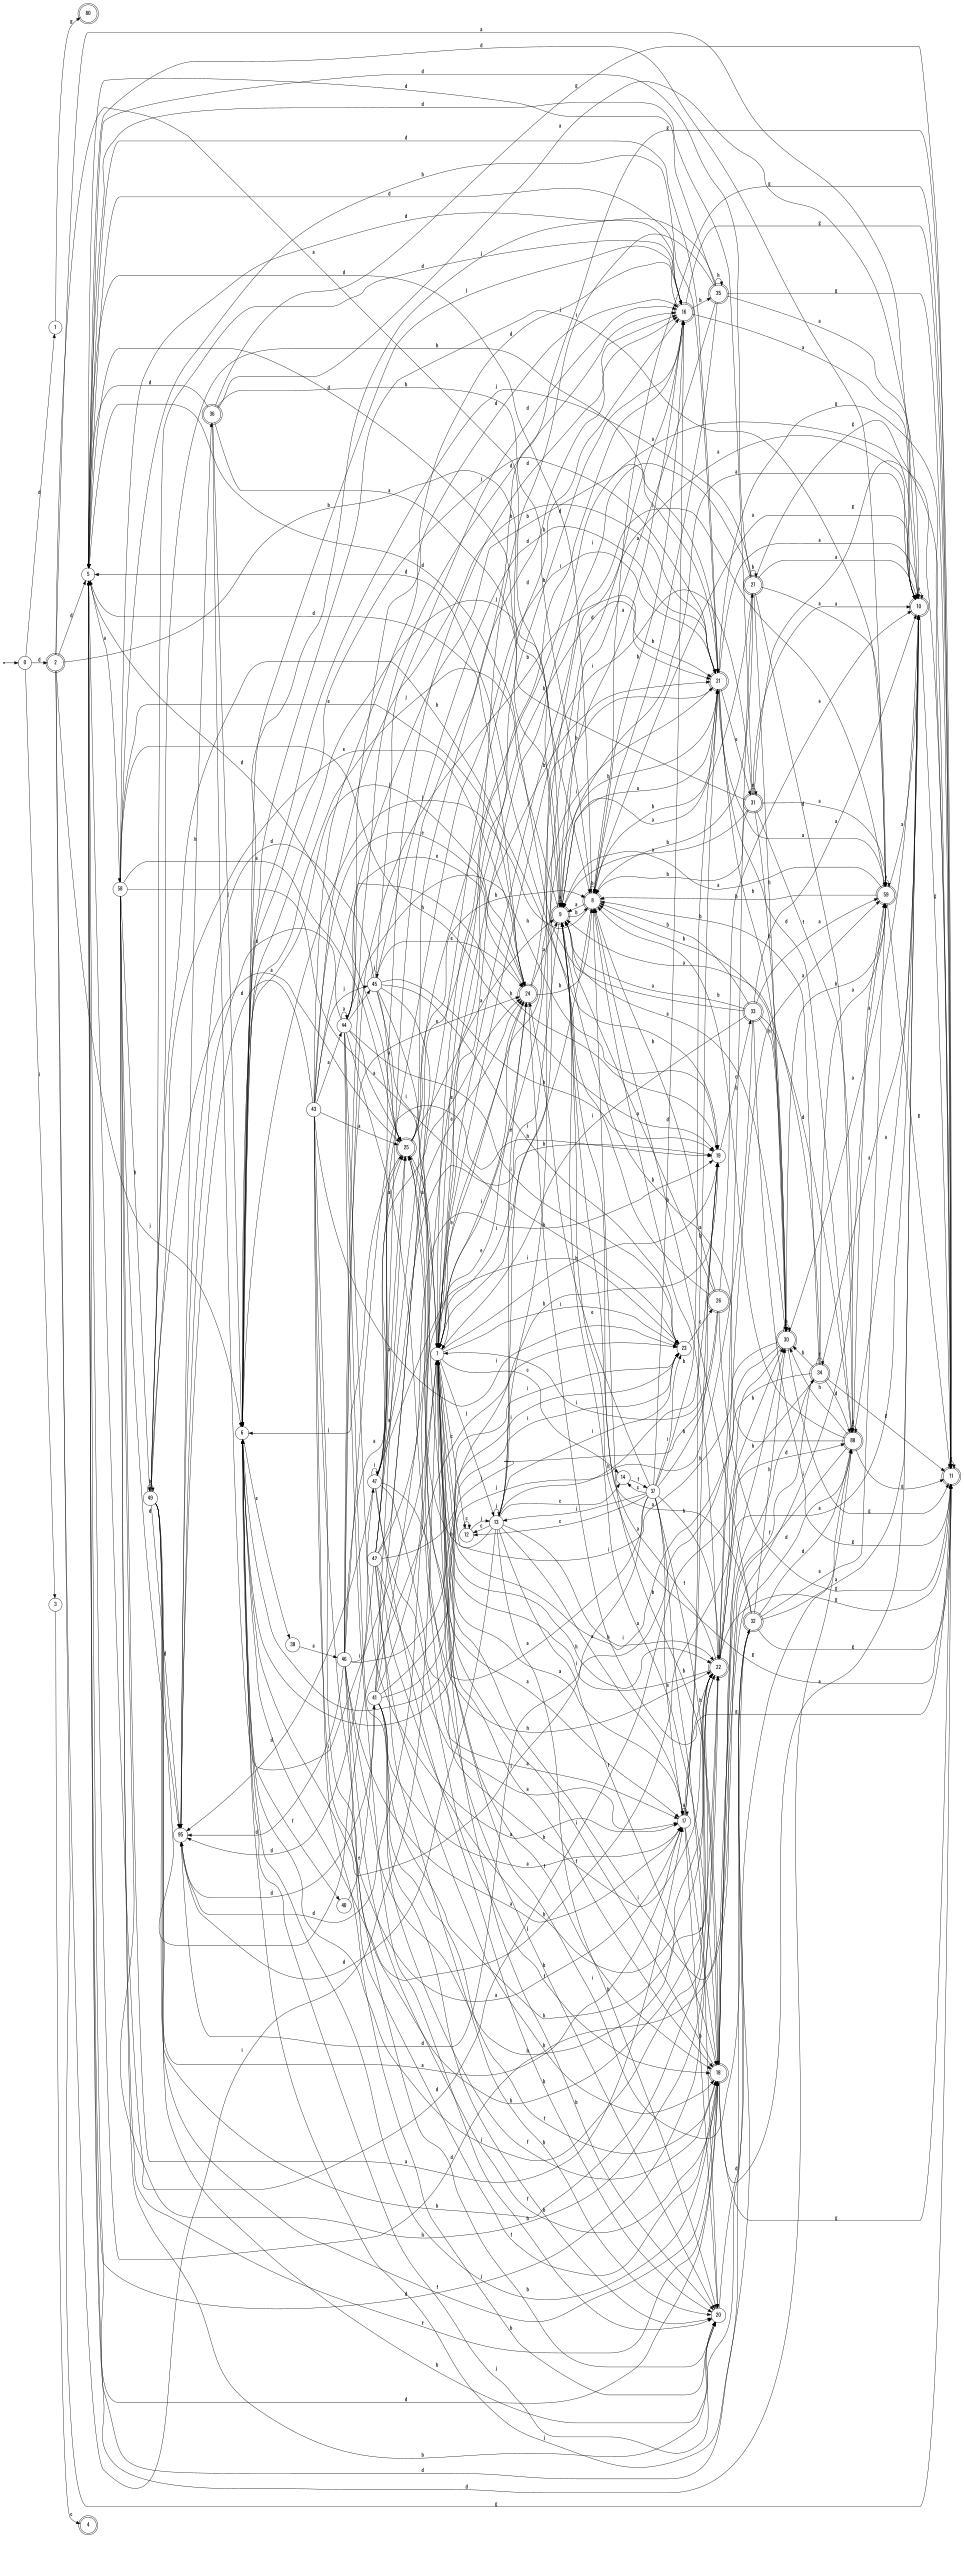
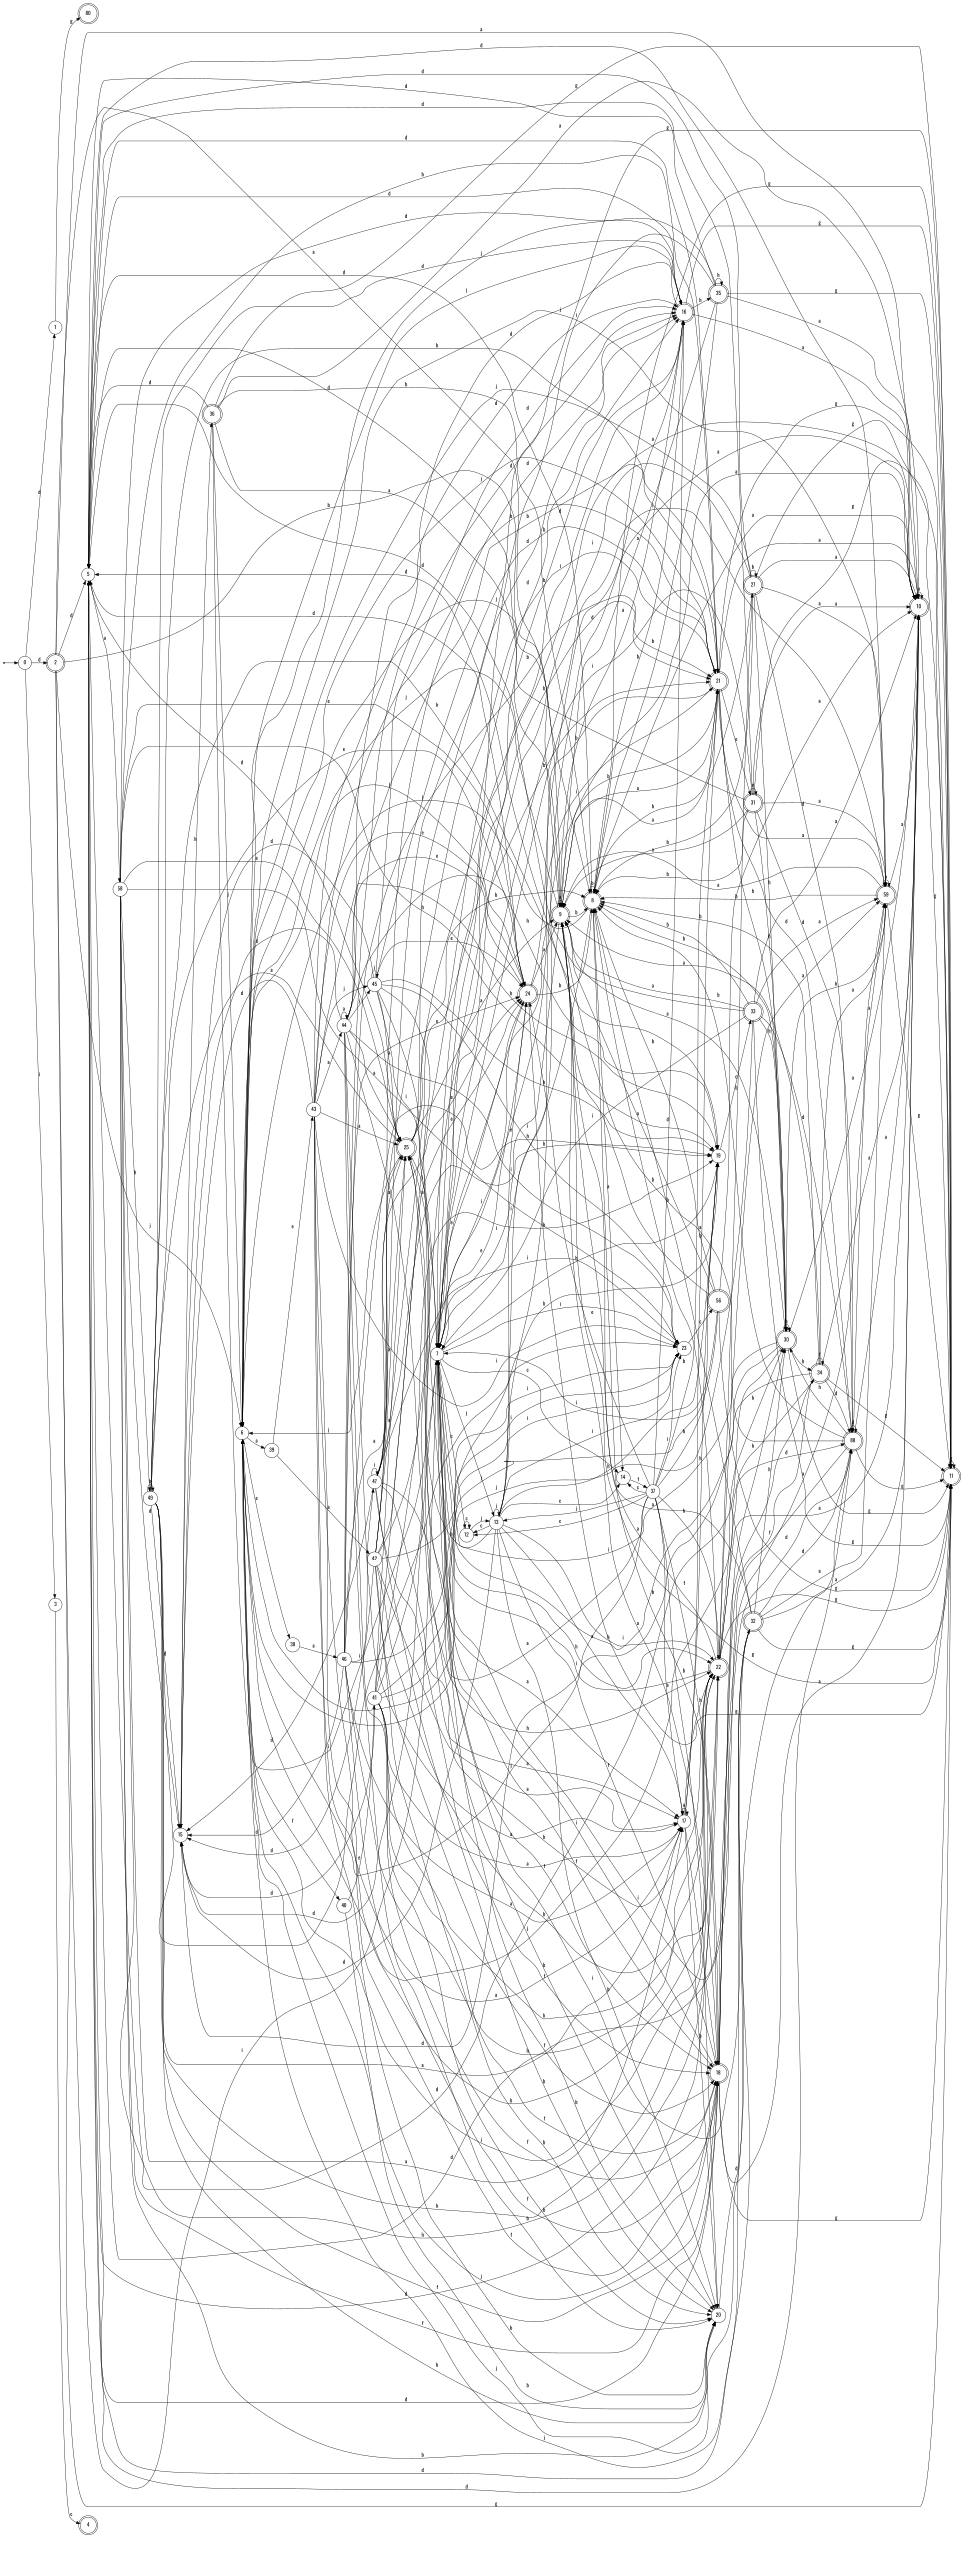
(578, 907) -> (608, 1188)
(803, 923) -> (803, 923)
(718, 1301) -> (718, 1301)
(805, 1358) -> (798, 1360)
none -> (272, 1451)
(803, 1474) -> (803, 1474)
(469, 1624) -> none
(180, 1835) -> (180, 1835)
(544, 2046) -> (544, 2046)
(409, 2097) -> (448, 2285)
